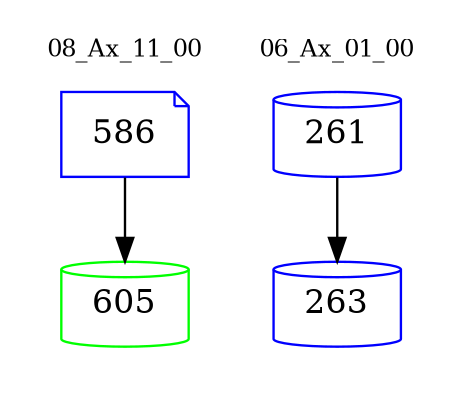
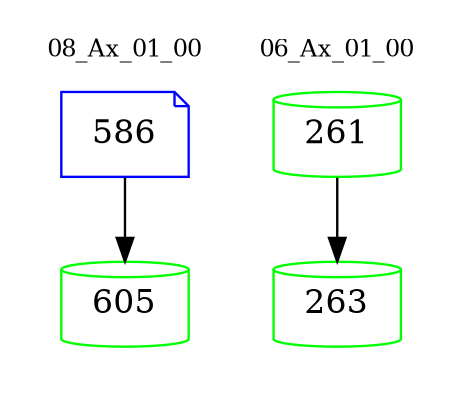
(125, 51) -> (125, 51)
(337, 134) -> (337, 134)
(337, 304) -> (337, 304)
